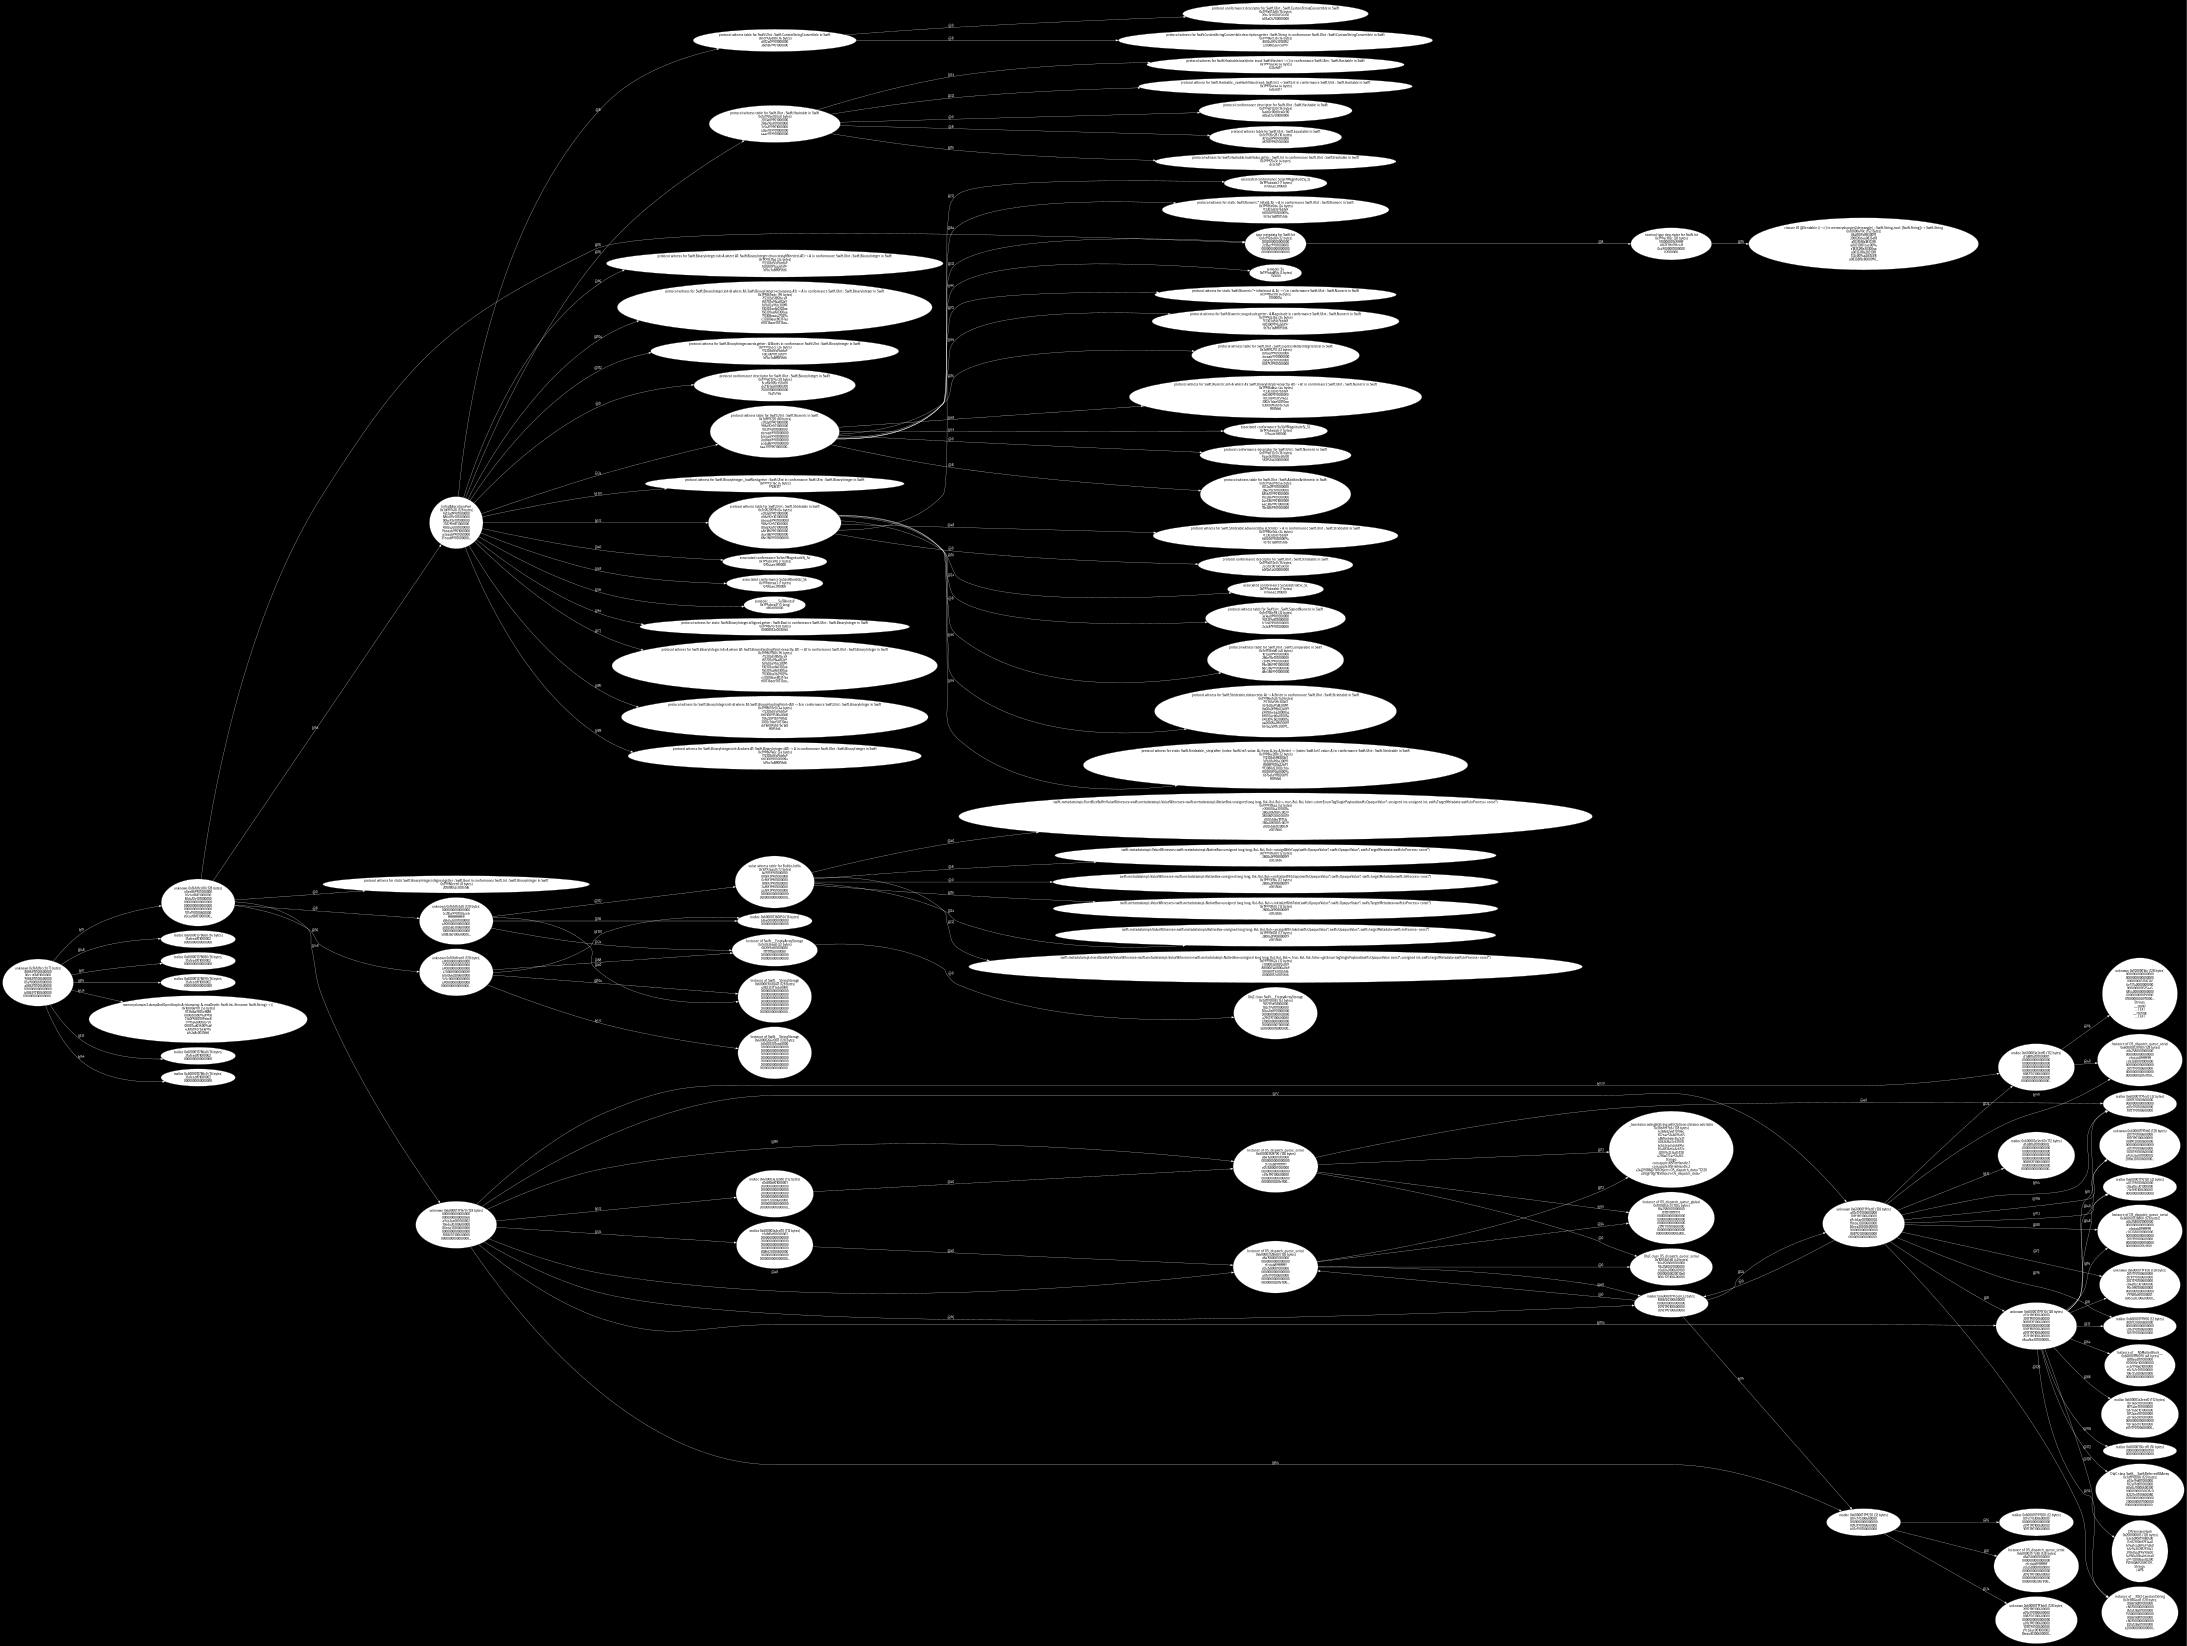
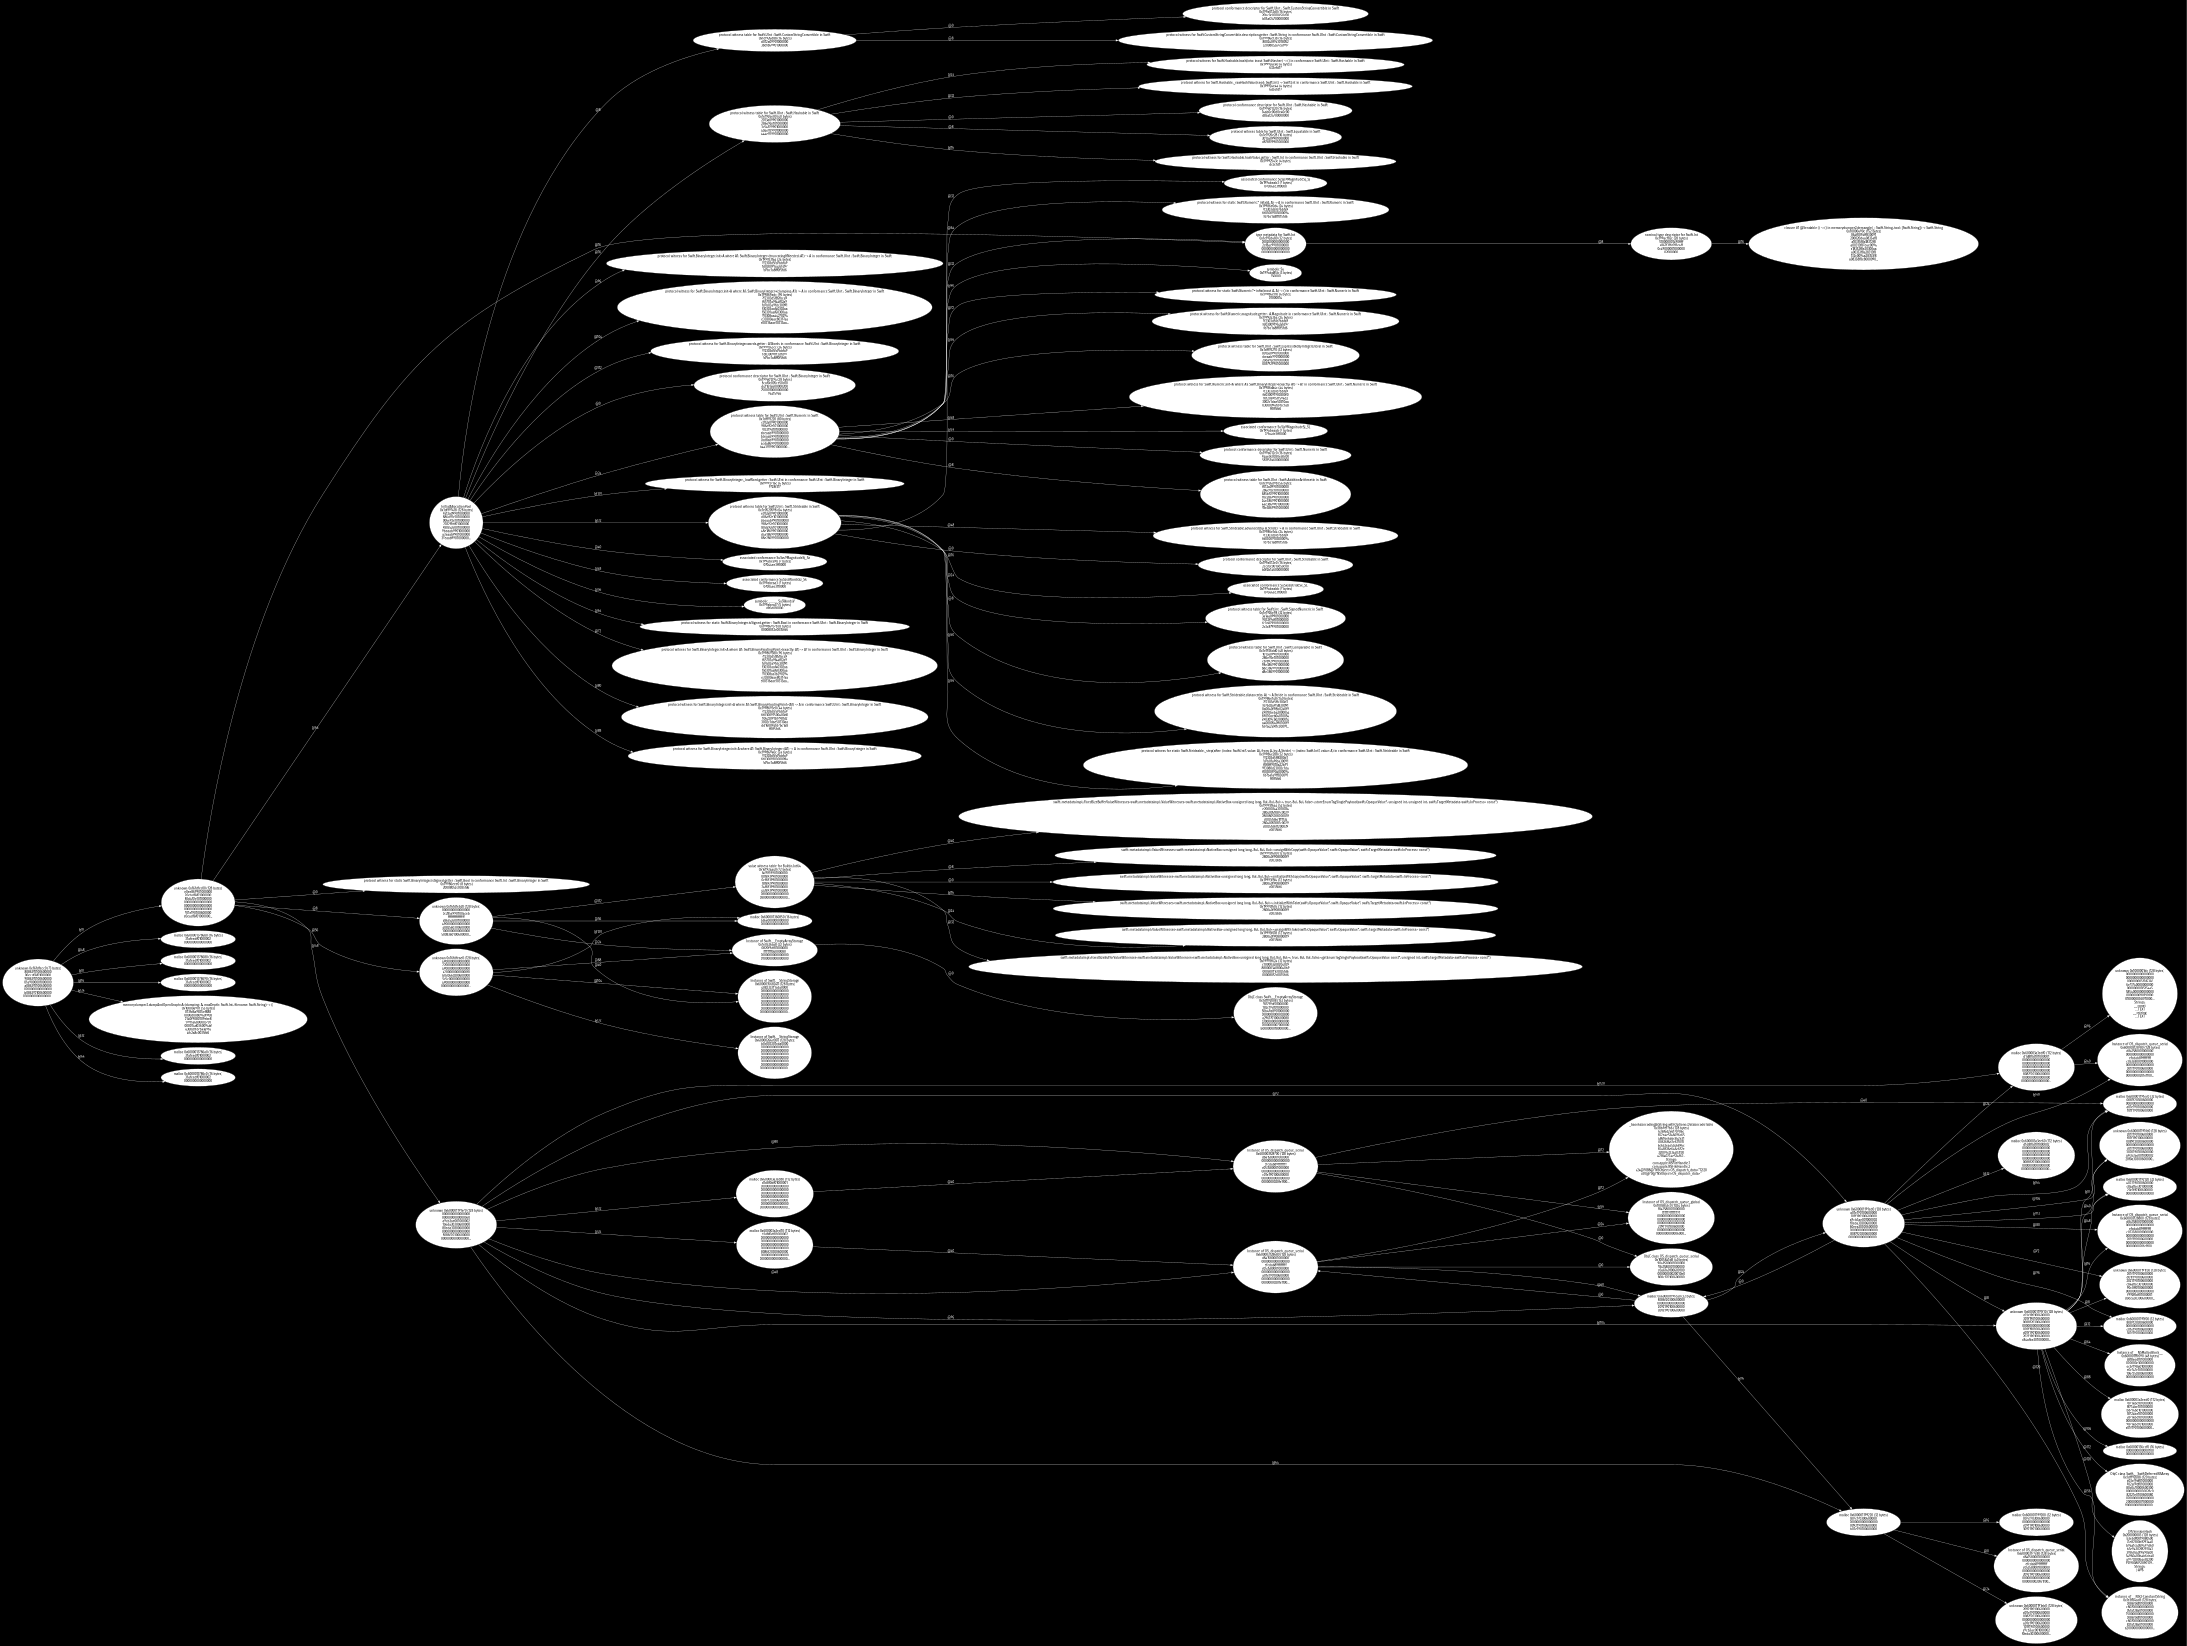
(775, 605) -> (775, 605)
